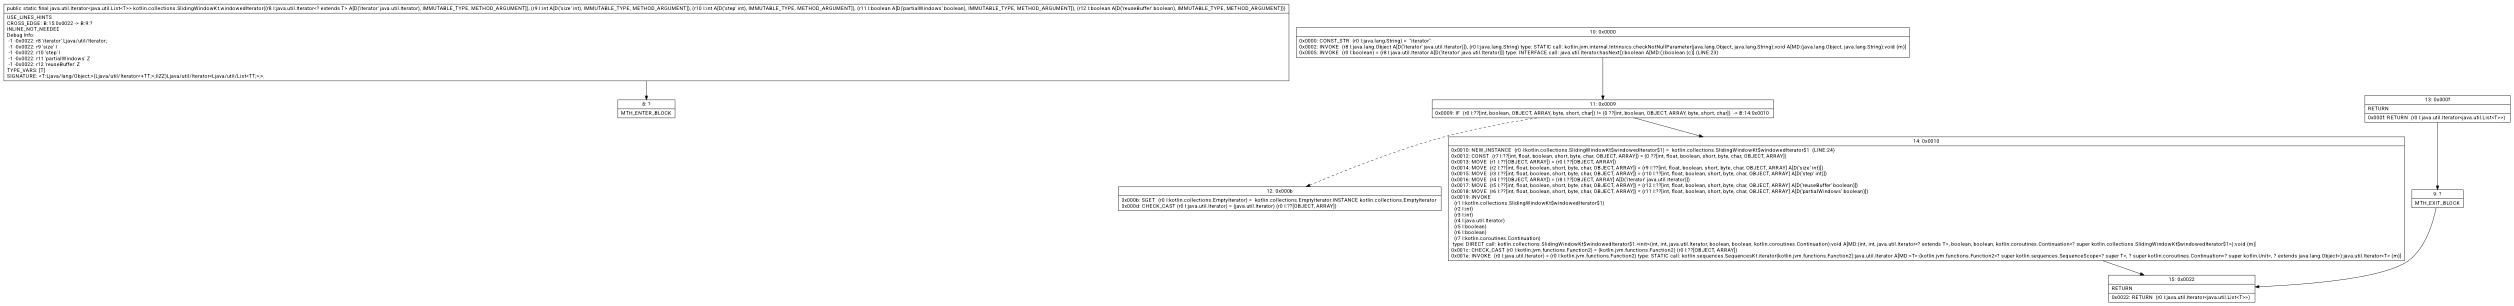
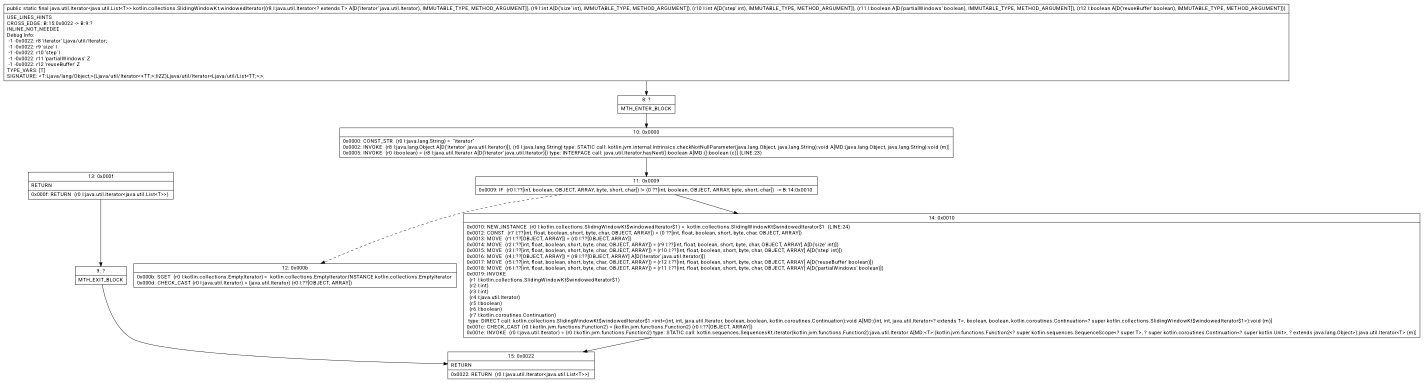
none -> (646, 119)
